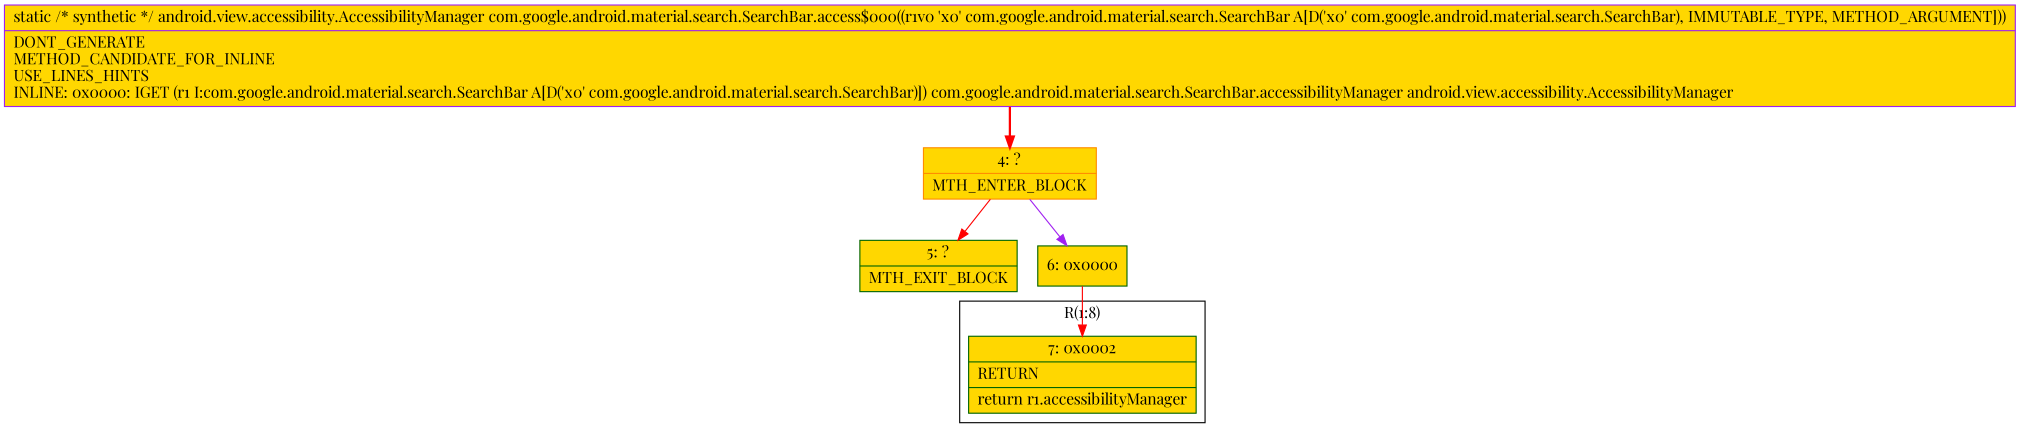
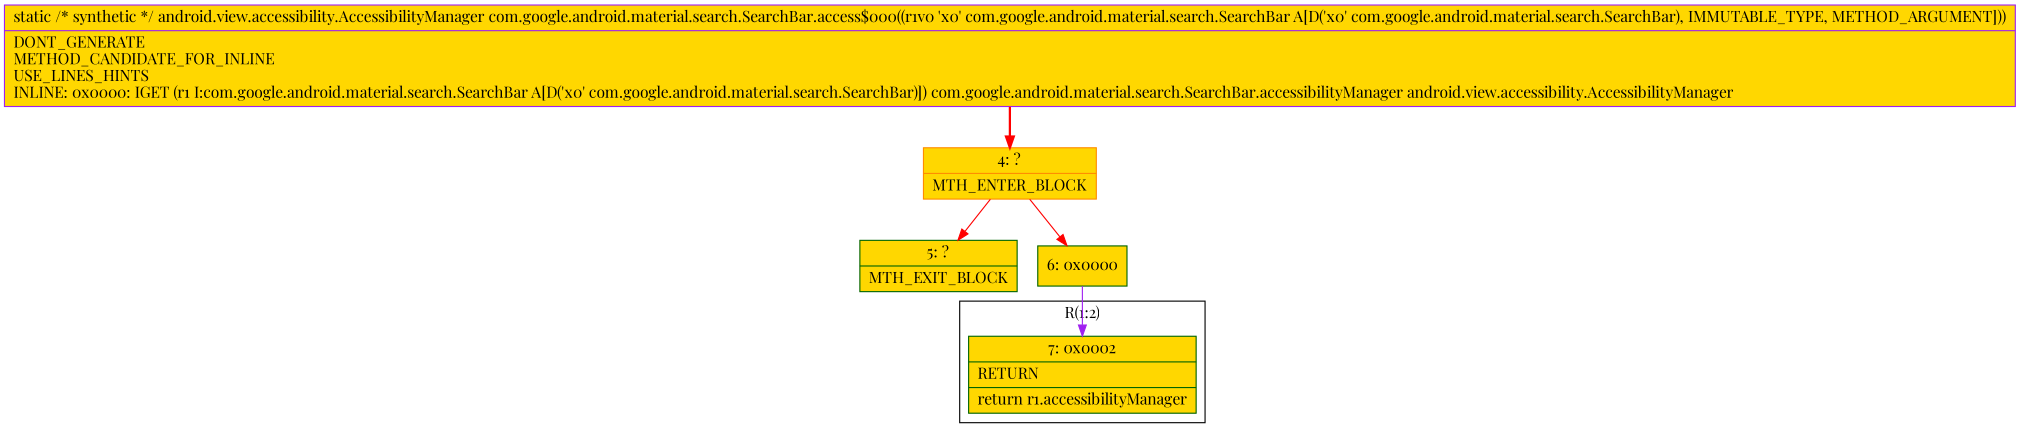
(1045, 218) -> (1045, 218)
(1082, 308) -> (1082, 308)
(1082, 314) -> (1082, 314)
